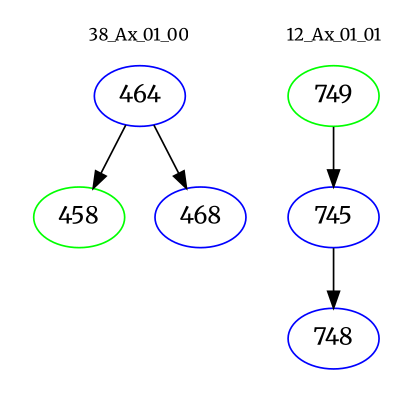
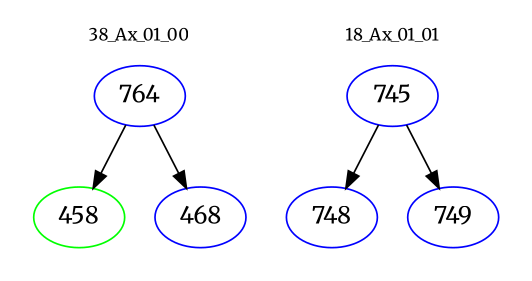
(334, 36) -> (393, 36)
(140, 96) -> (140, 96)
(334, 96) -> (453, 217)
(334, 148) -> (419, 149)
